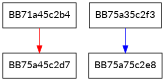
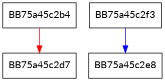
(39, 15) -> (39, 15)
(125, 15) -> (125, 15)
(125, 66) -> (125, 66)
